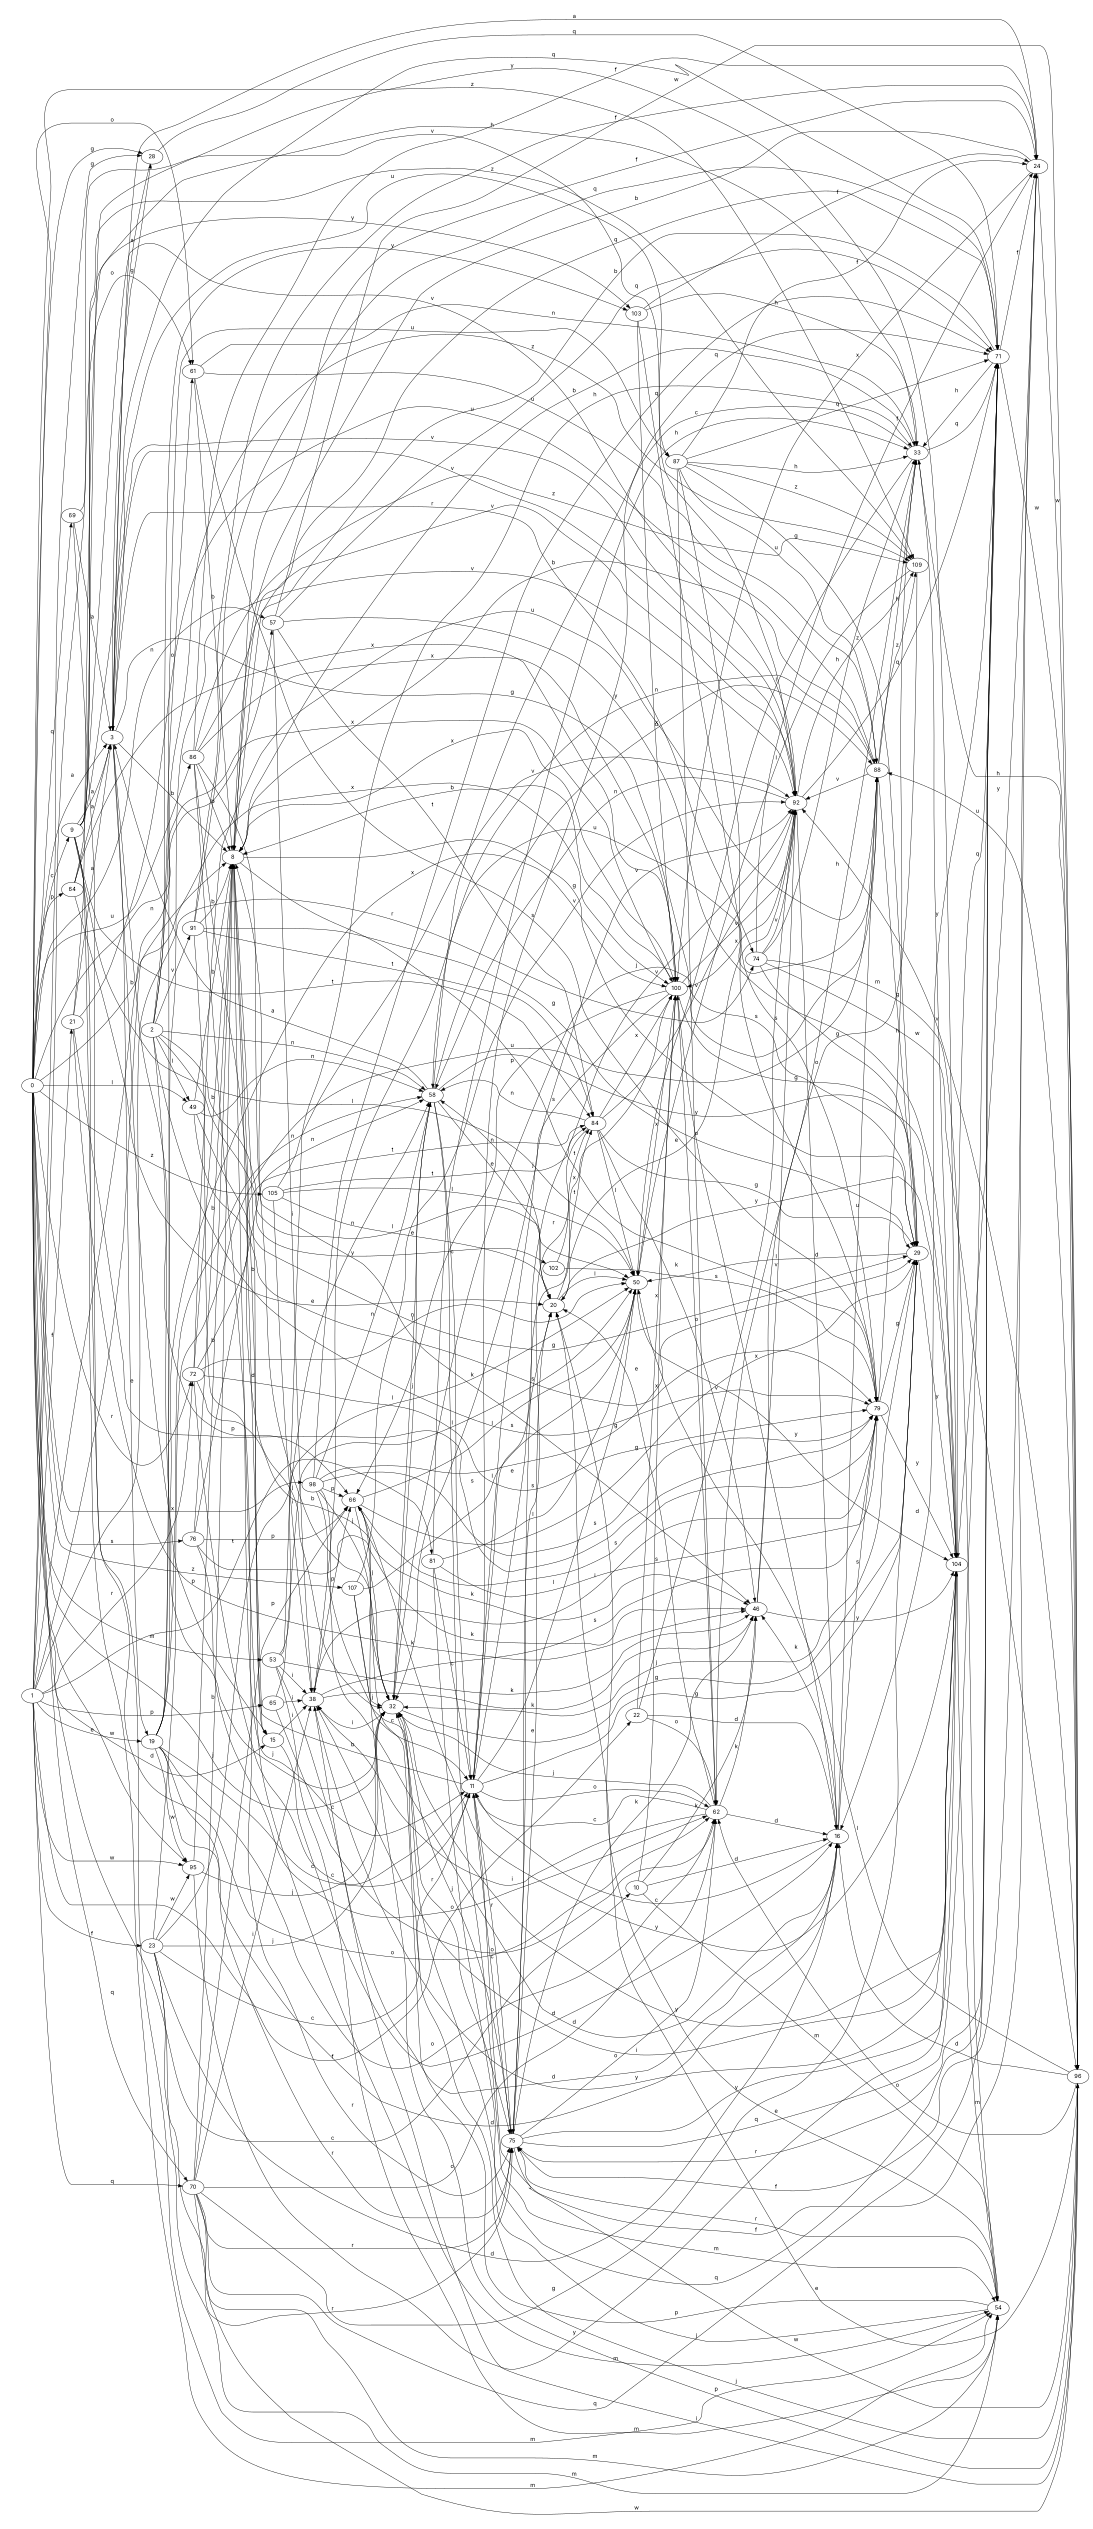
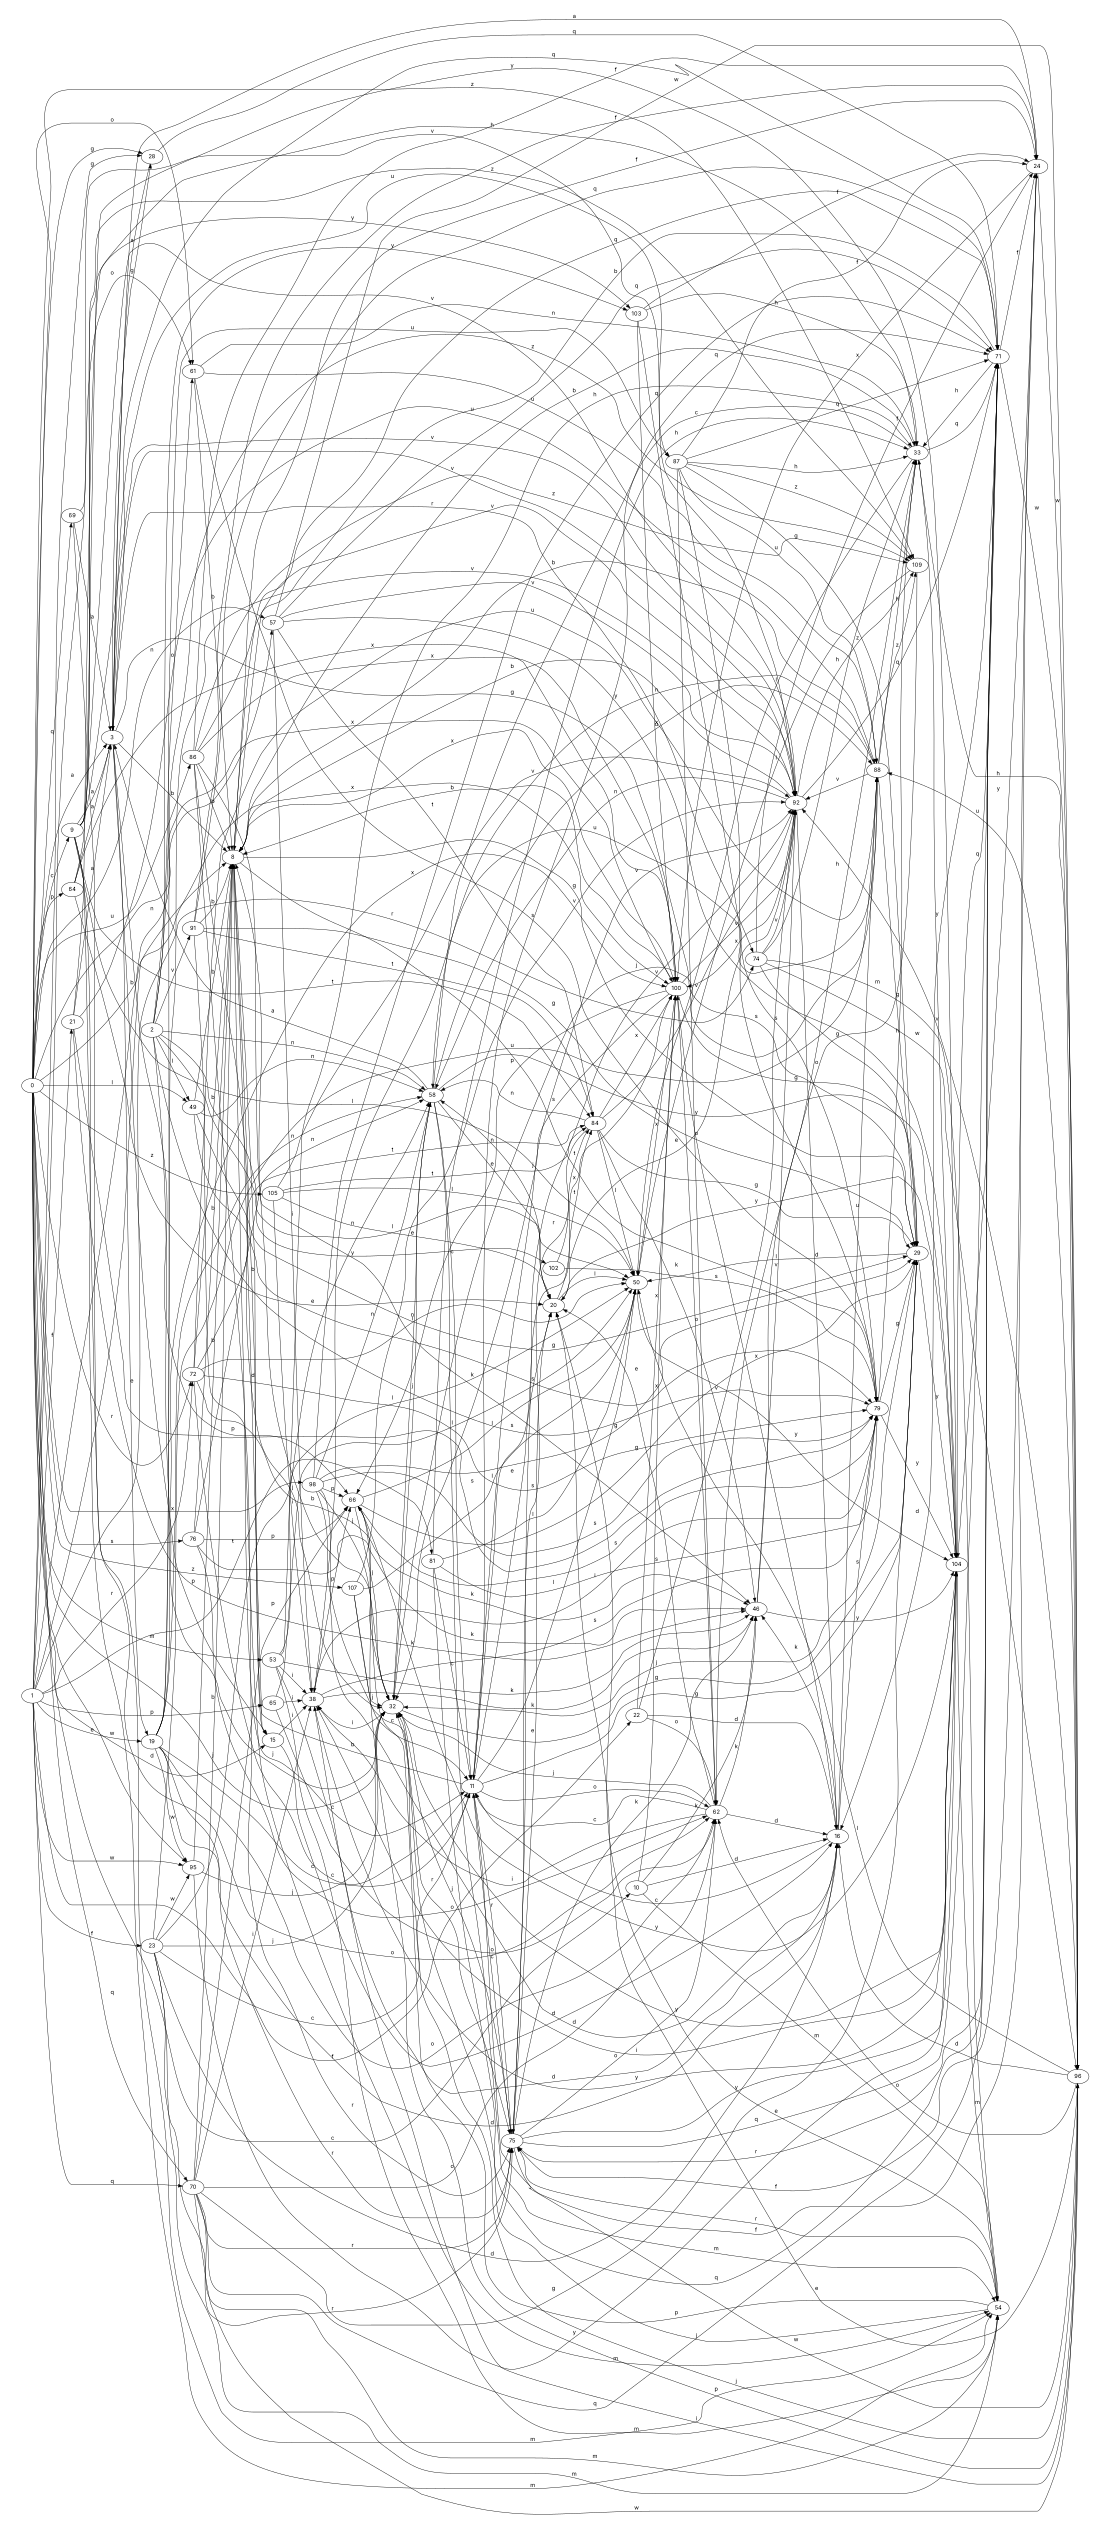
(444, 279) -> (511, 675)
none -> (575, 607)
